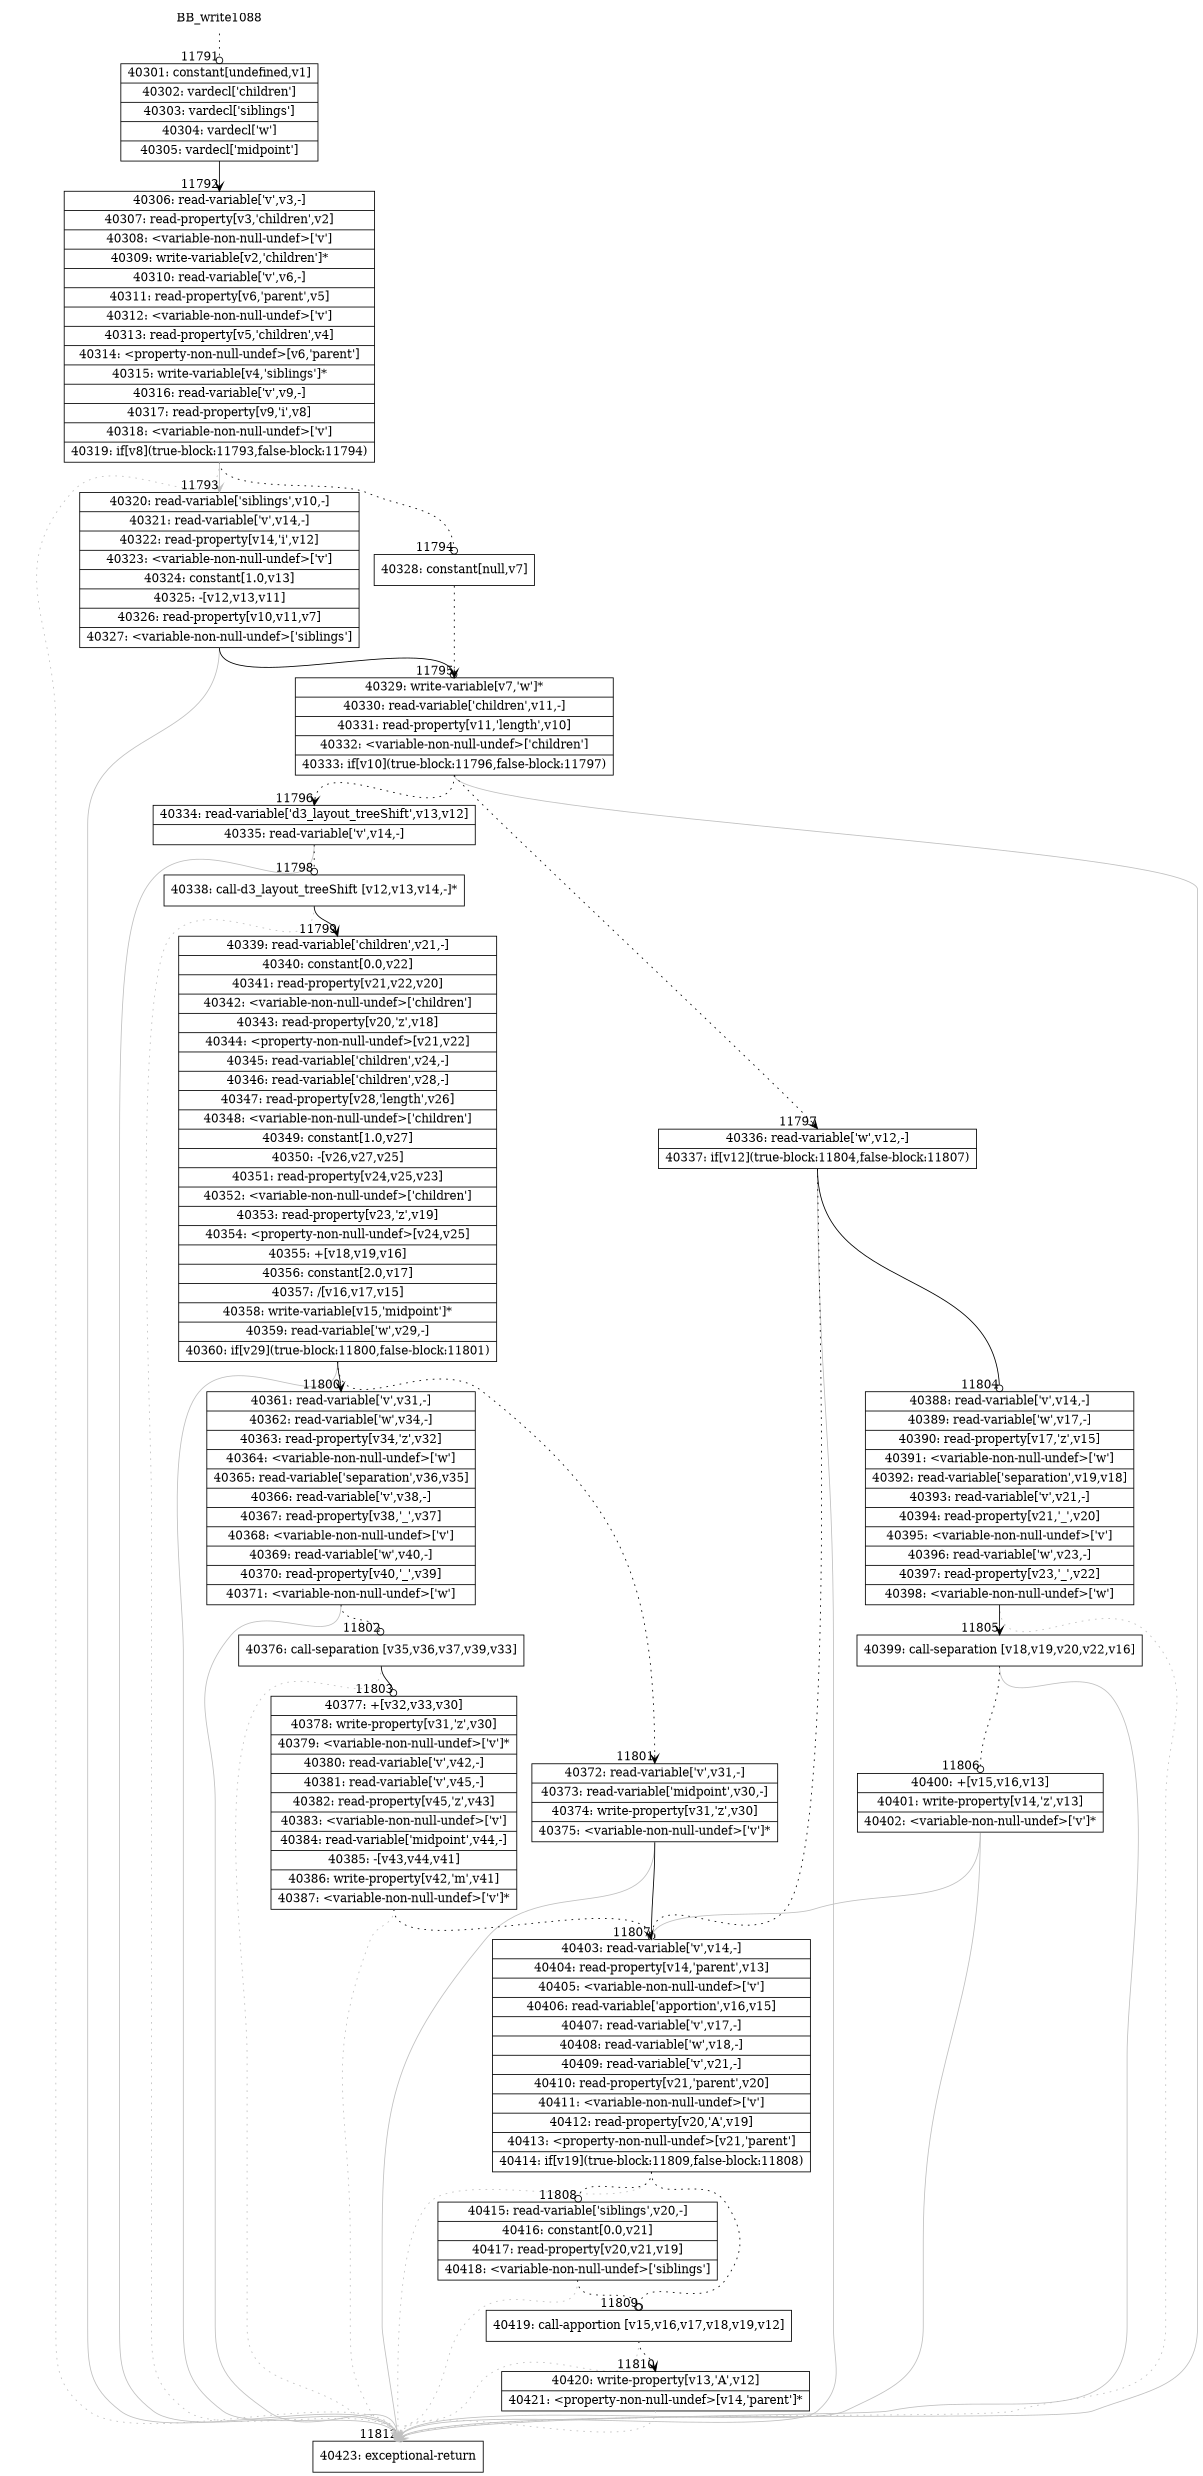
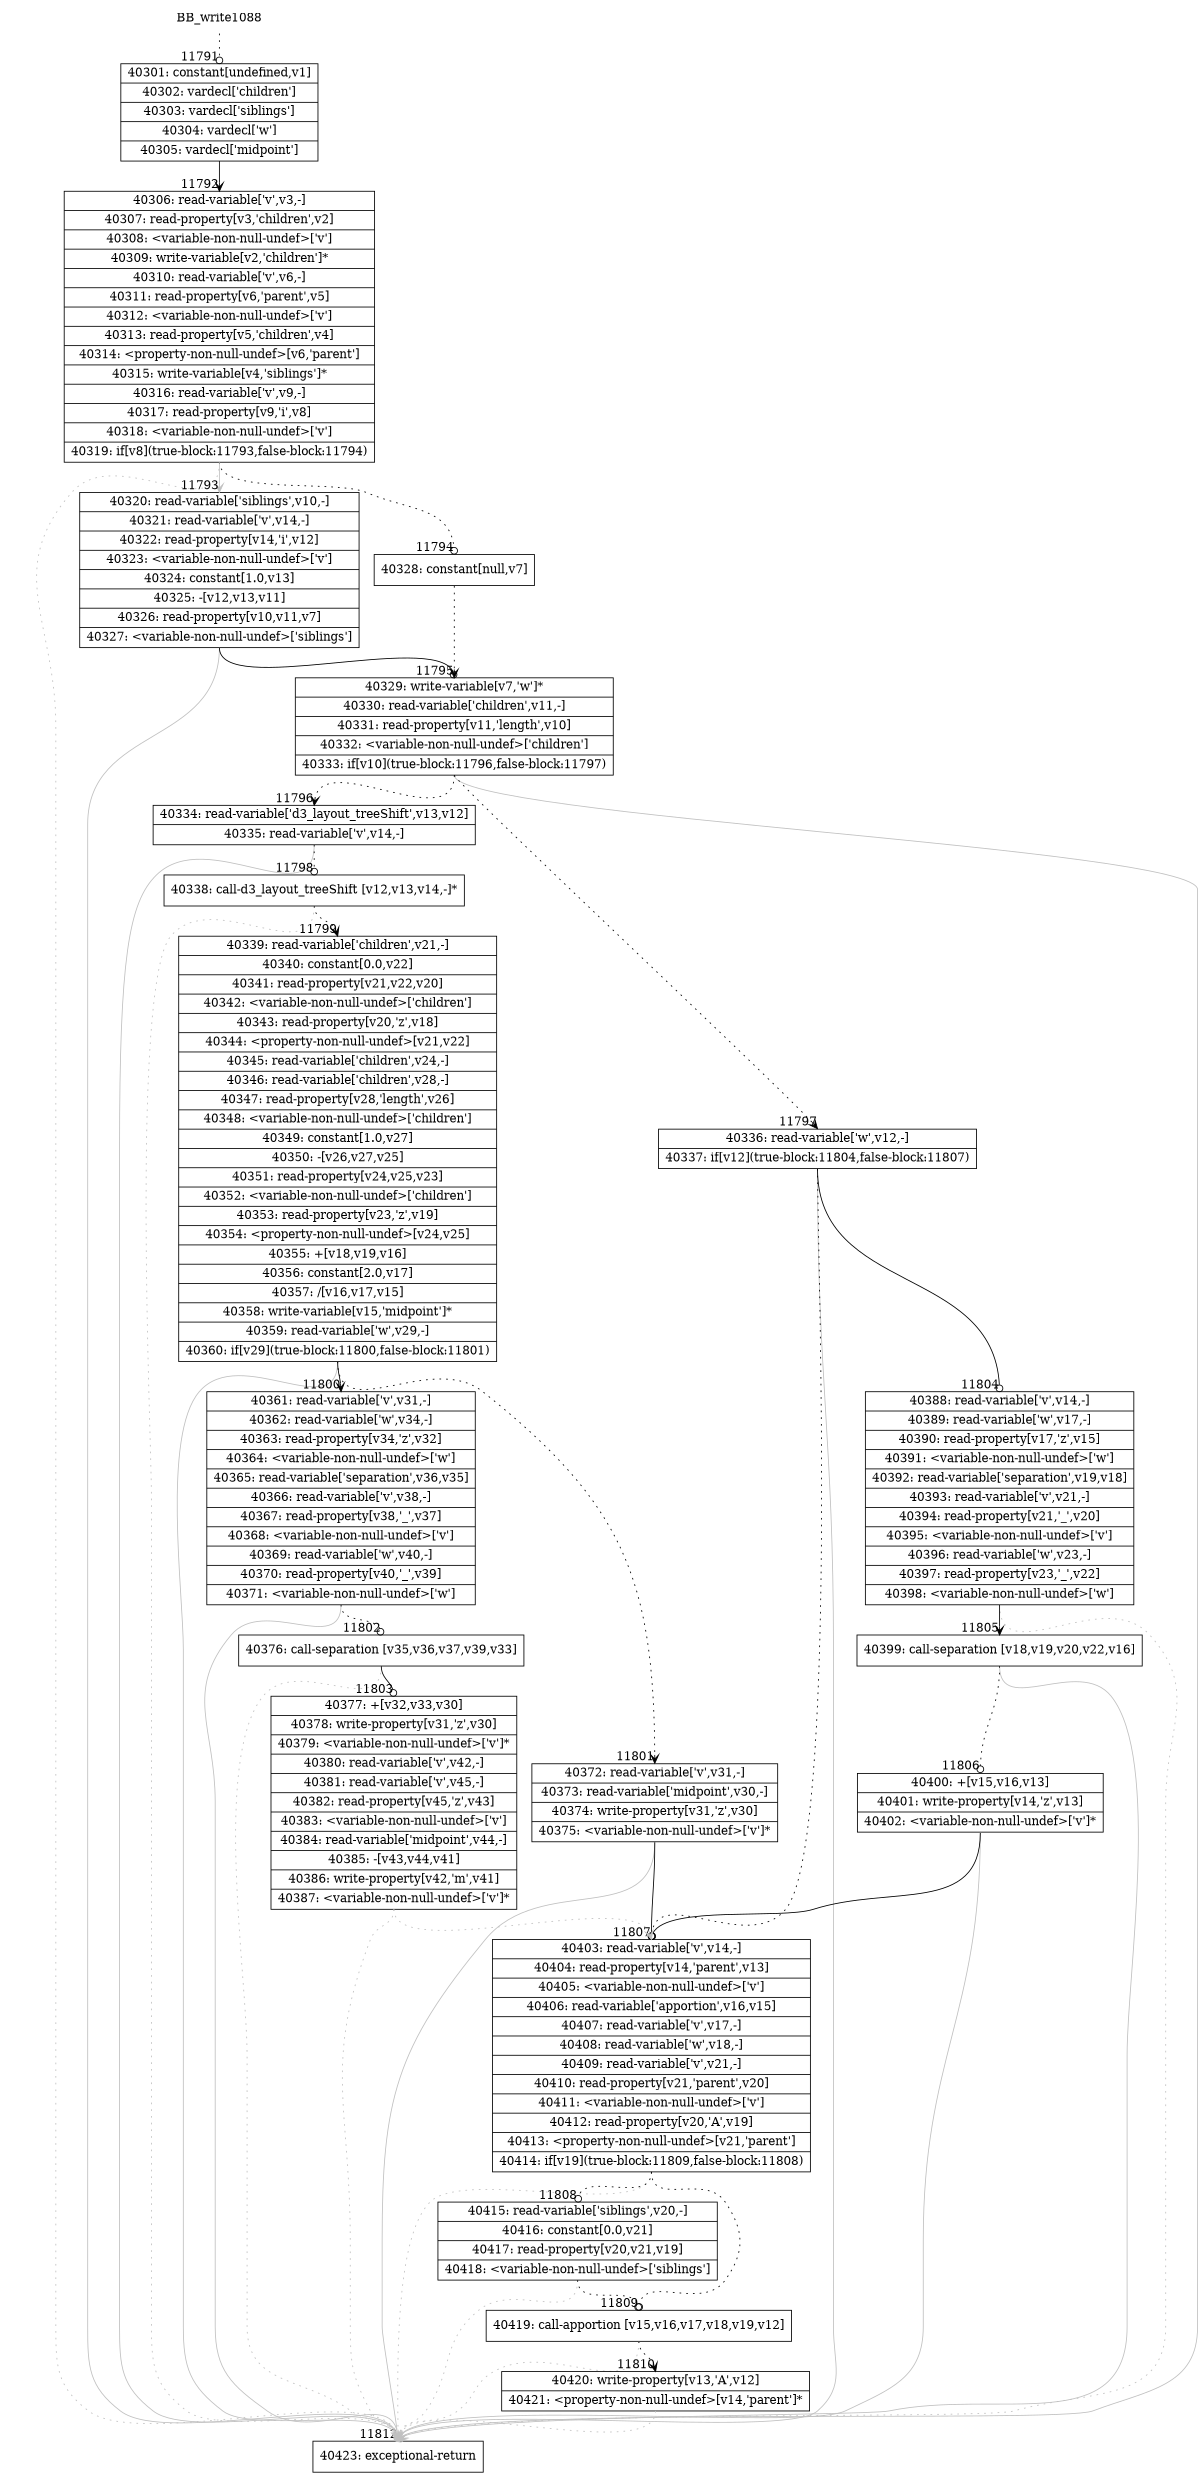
(322, 919) -> (322, 919)
(841, 1903) -> (841, 1903)
(519, 1925) -> (519, 1925)
